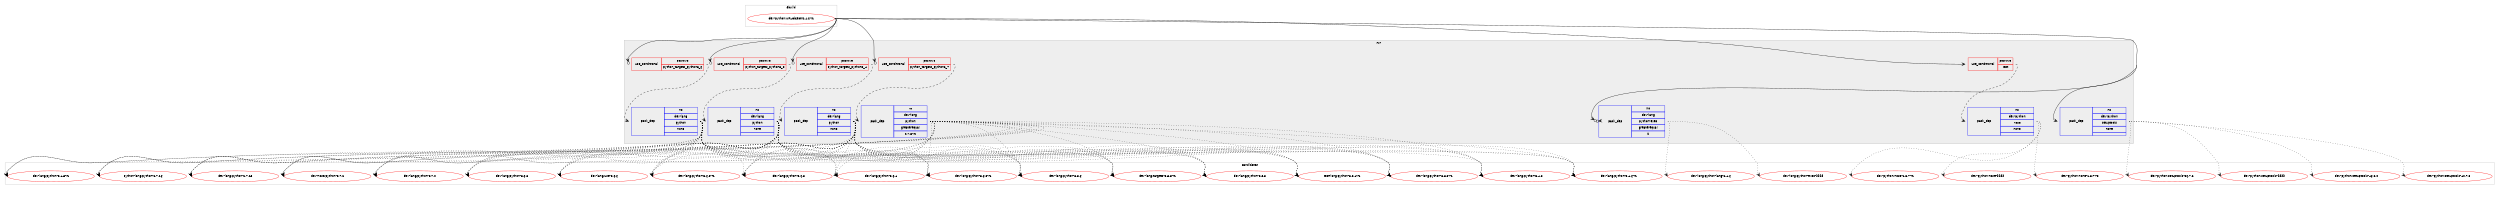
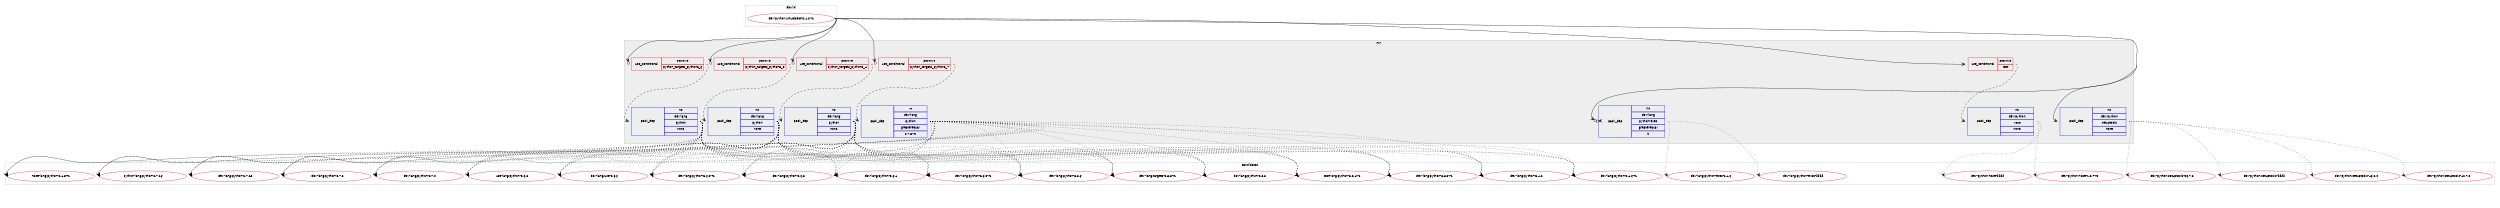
(51, 176) -> (51, 176)
(328, 176) -> (328, 176)
(512, 176) -> (512, 176)
(1711, 176) -> (1711, 176)
(1895, 176) -> none
(2080, 176) -> (2080, 176)
